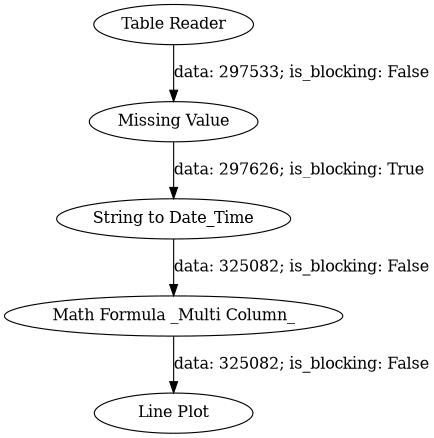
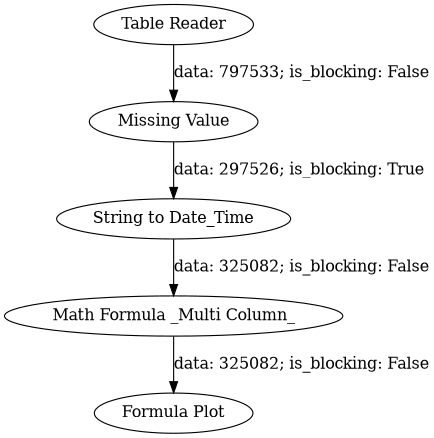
(302, 73) -> (302, 73)
(299, 170) -> (299, 170)
(174, 413) -> (174, 413)
